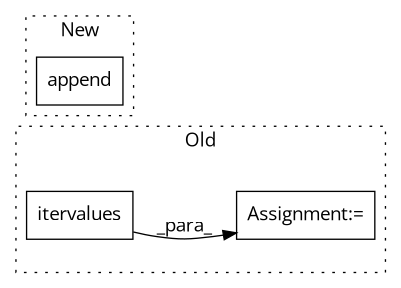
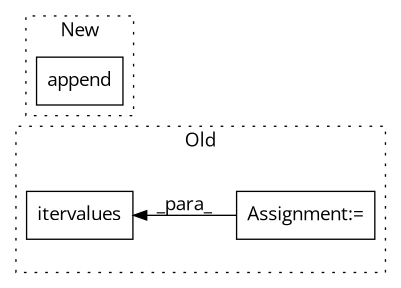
(178, 239) -> (192, 215)
